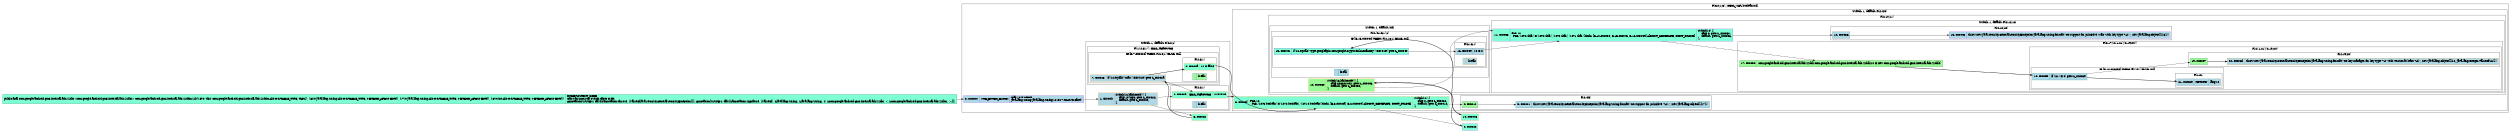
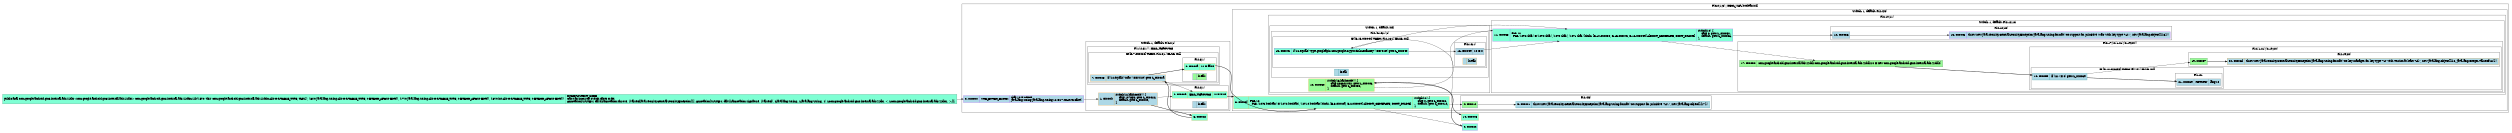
none -> (1453, 27)
(1434, 46) -> (1434, 46)
(1169, 110) -> (1169, 110)
